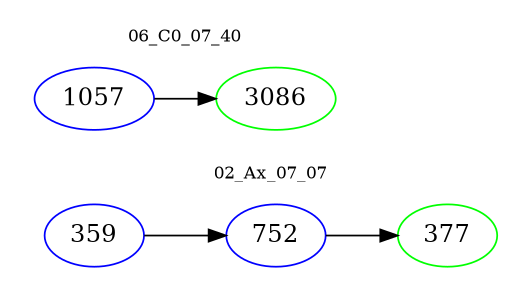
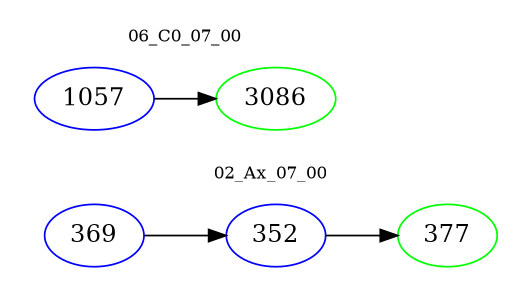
(185, 37) -> (185, 37)
(271, 174) -> (271, 174)
(94, 236) -> (94, 236)
(276, 236) -> (276, 236)
